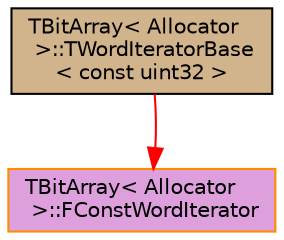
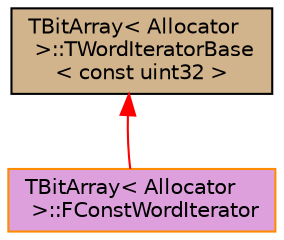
(156, 121) -> (128, 142)
